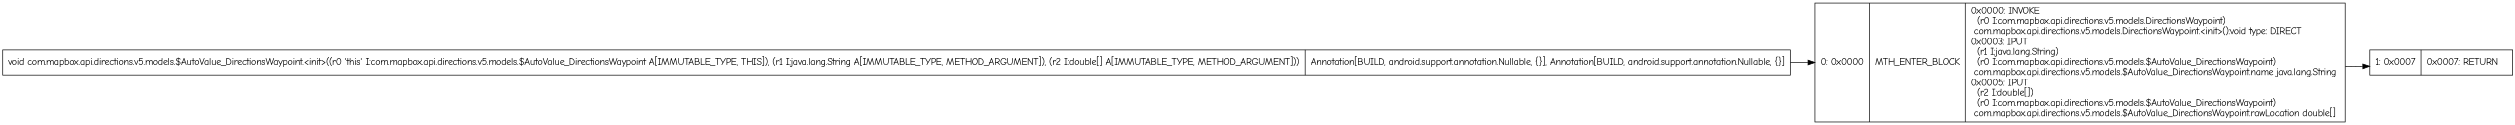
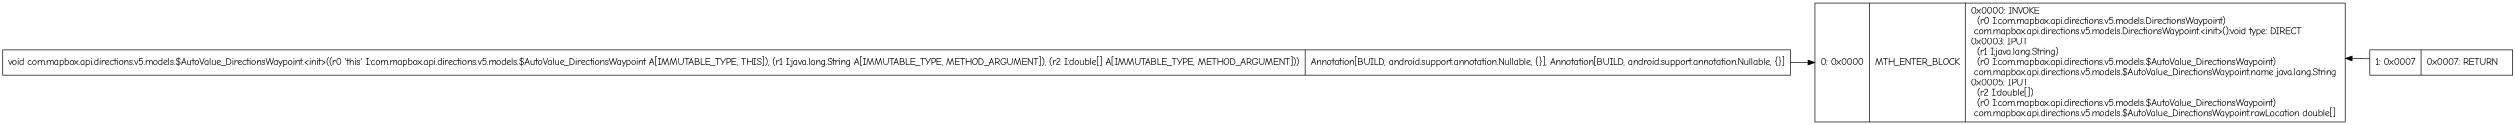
(2354, 67) -> (2361, 59)
